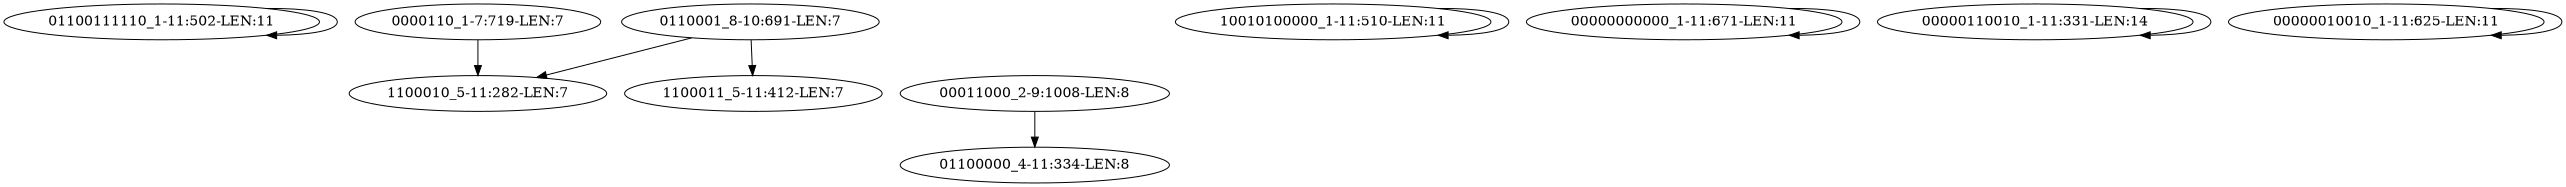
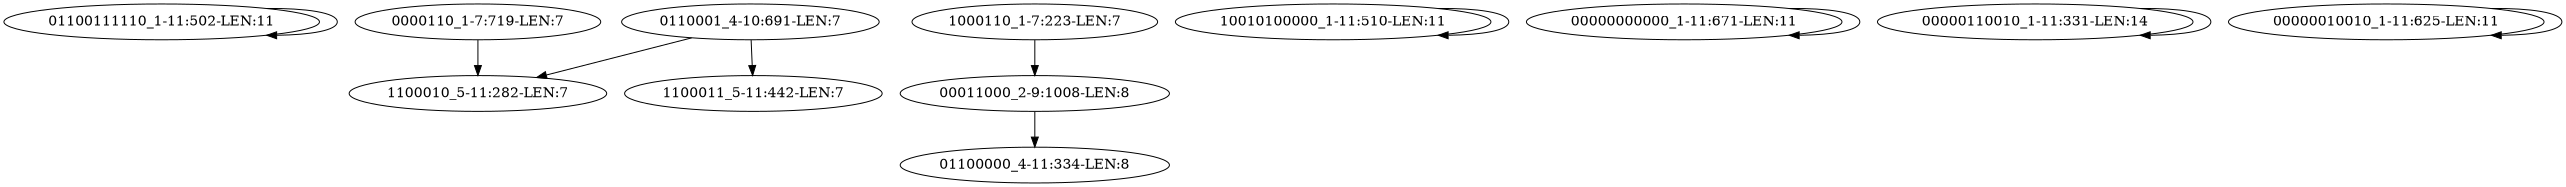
(750, 22) -> (750, 22)
none -> (1035, 22)
(753, 93) -> (753, 93)
